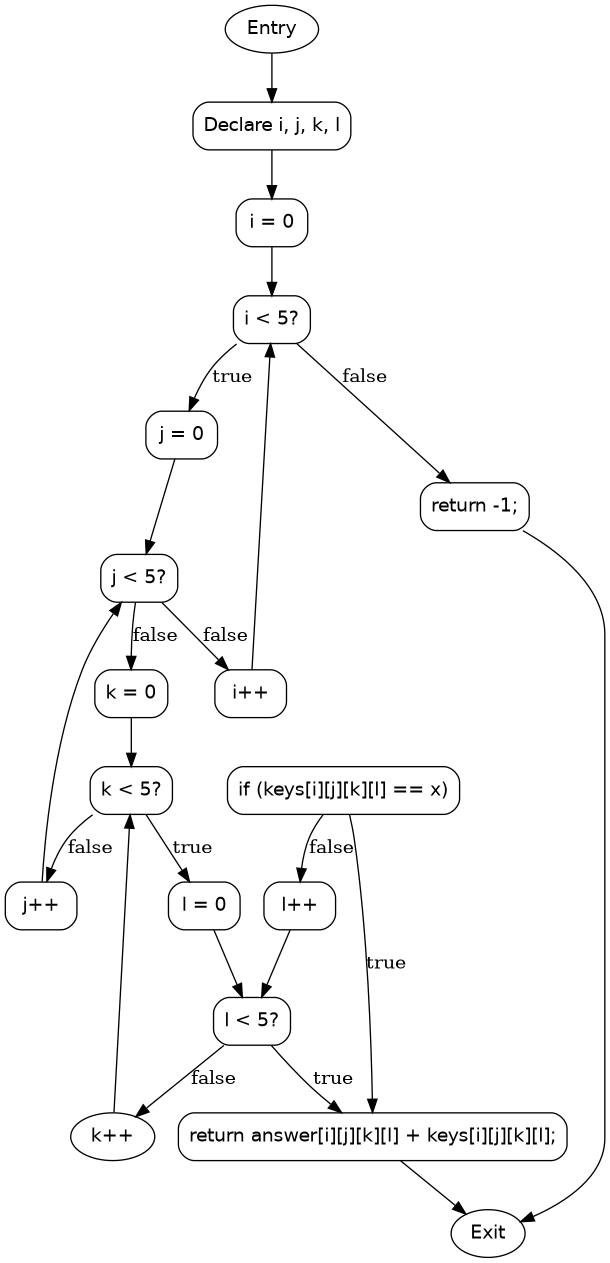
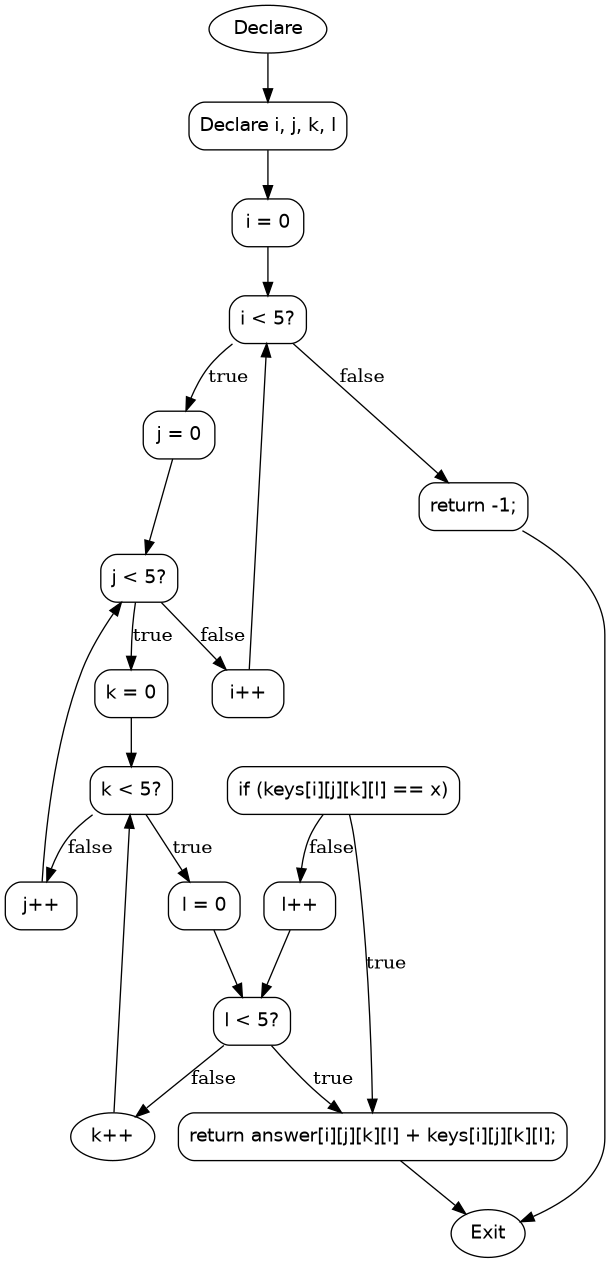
(272, 29) -> (268, 29)
(155, 636) -> (153, 636)
